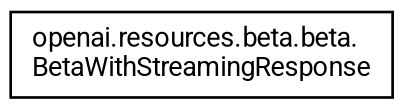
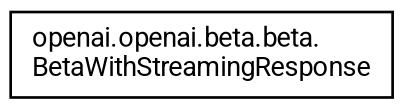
(202, 55) -> (202, 55)
